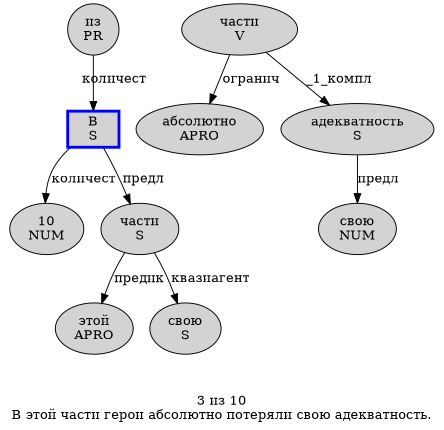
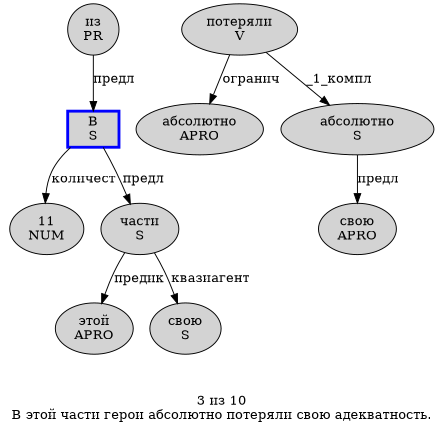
(240, 29) -> (240, 29)
(114, 79) -> (114, 79)
(357, 129) -> (357, 129)
(47, 229) -> (47, 229)
(357, 229) -> (357, 229)
